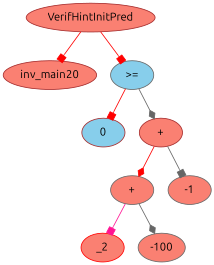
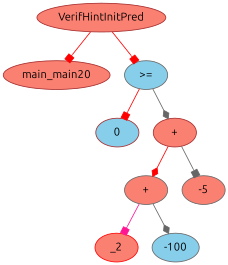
(50, 75) -> (57, 75)
(190, 190) -> (204, 190)
(162, 248) -> (176, 248)
